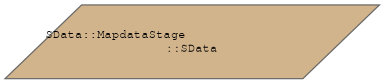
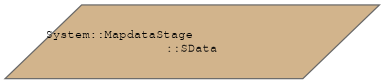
(192, 42) -> (192, 42)
